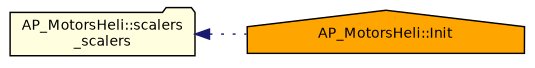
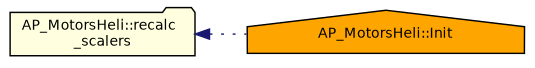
(103, 34) -> (103, 34)
